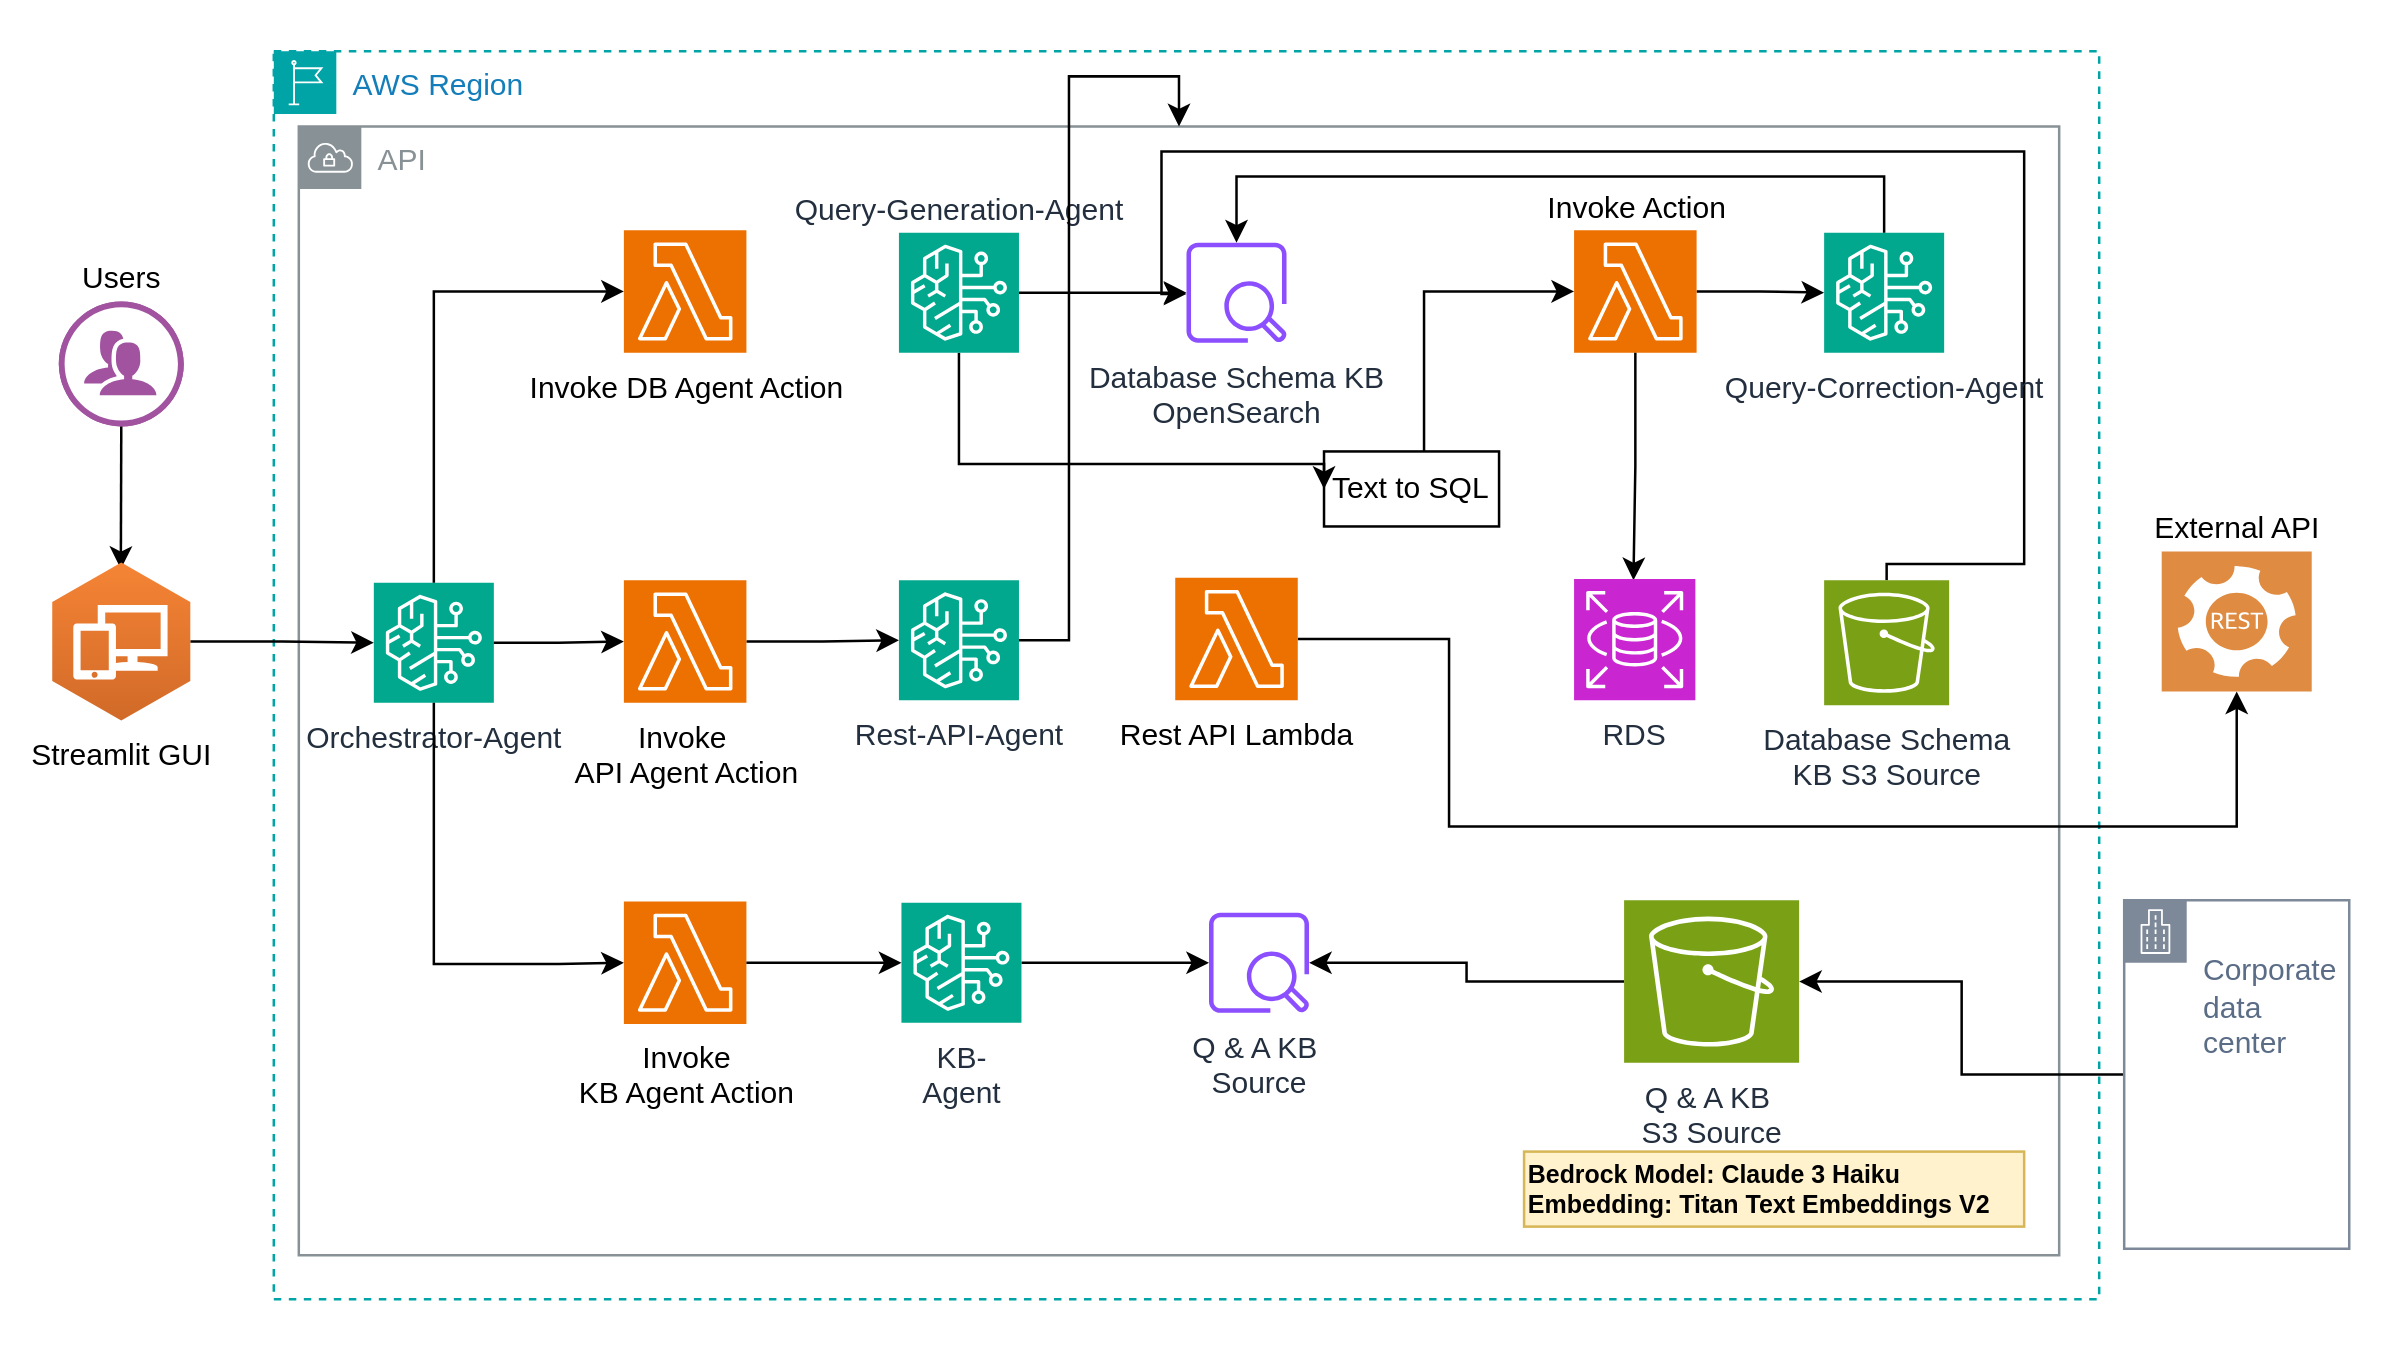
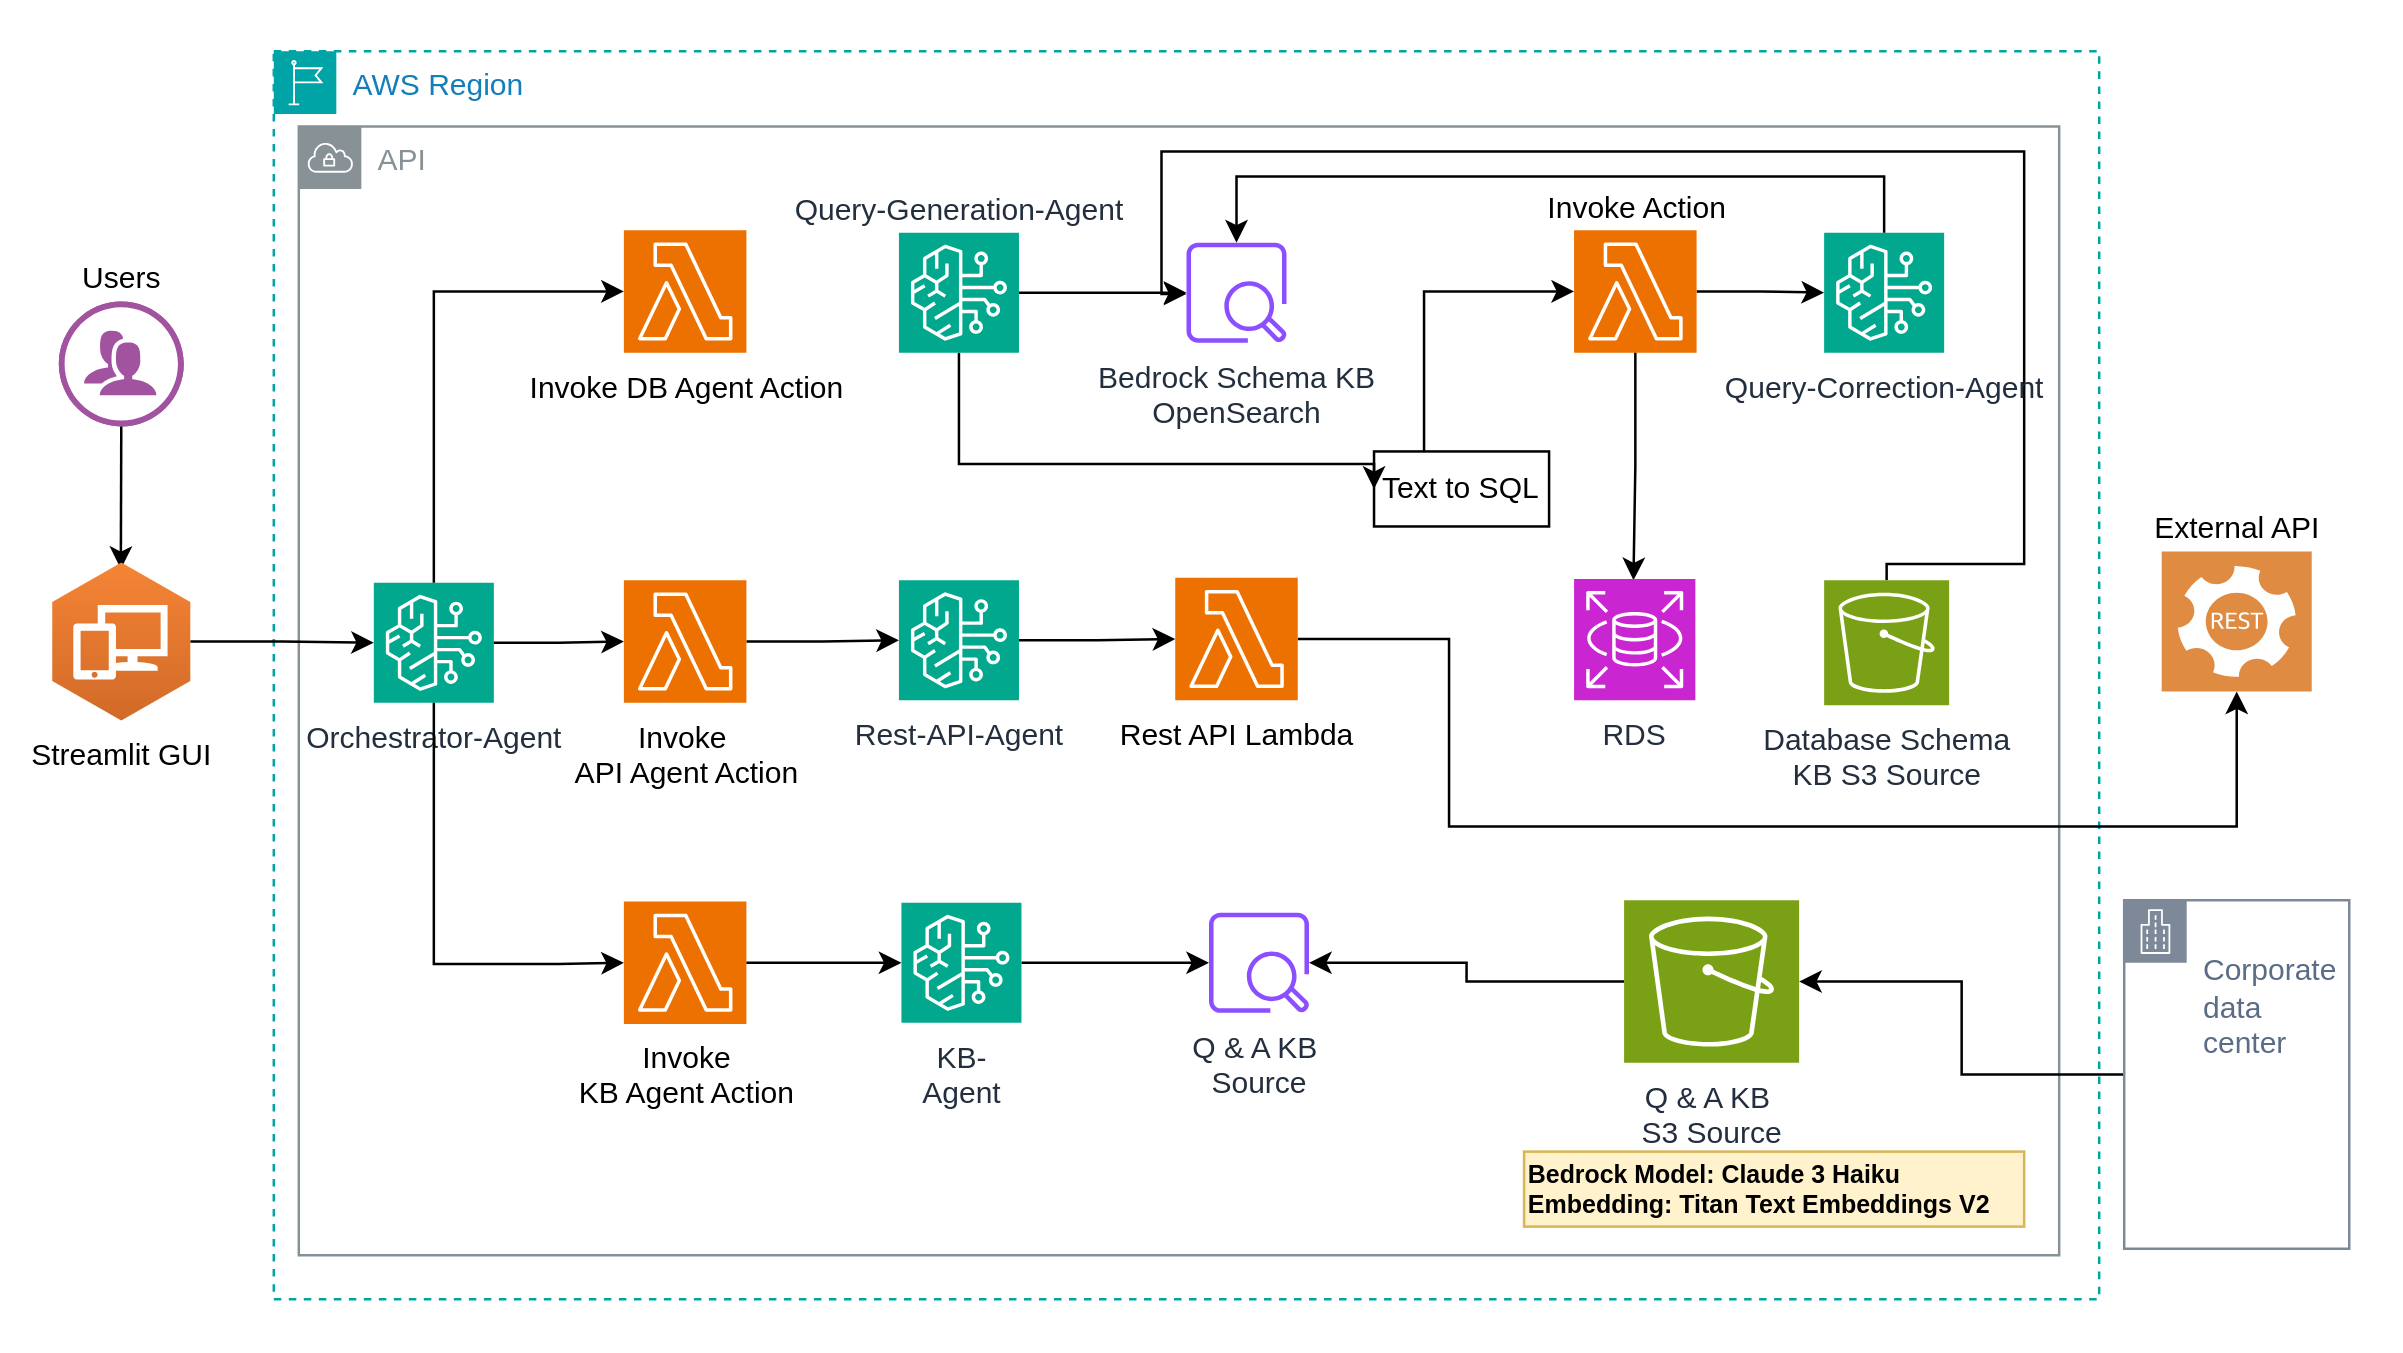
(1118, 76) -> (1112, 640)
(1238, 397) -> (1238, 397)
(1411, 489) -> (1461, 489)
